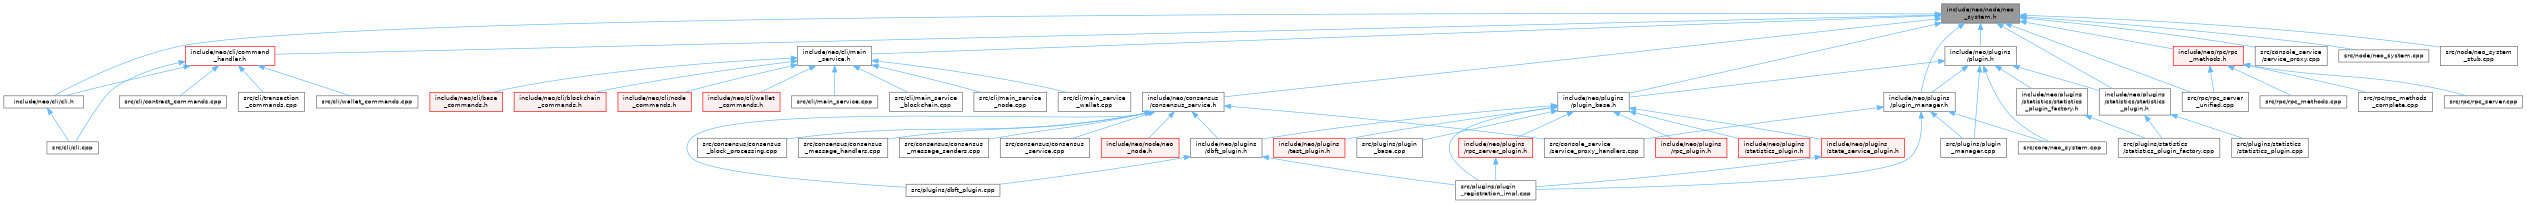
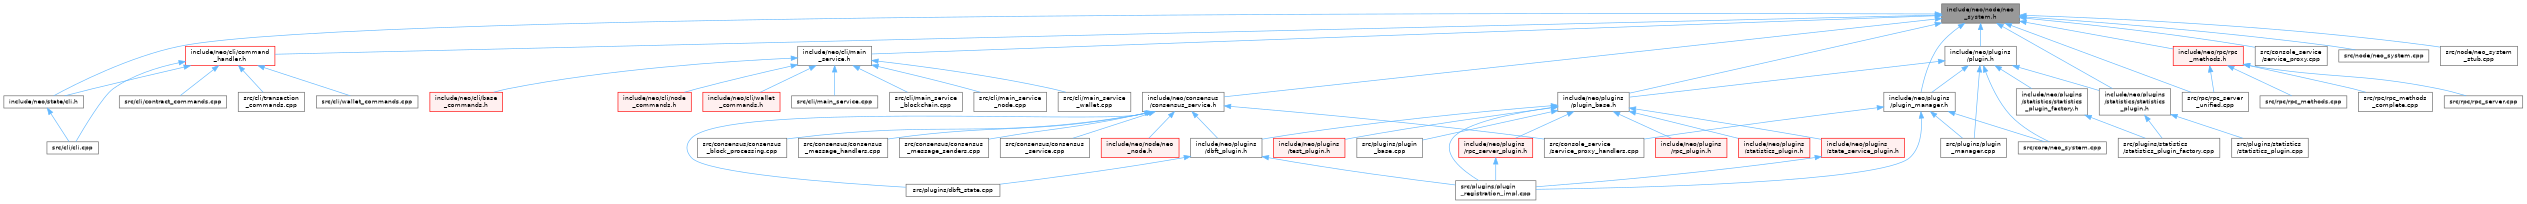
(44, 102) -> (44, 102)
(560, 102) -> none
(953, 190) -> (953, 190)
